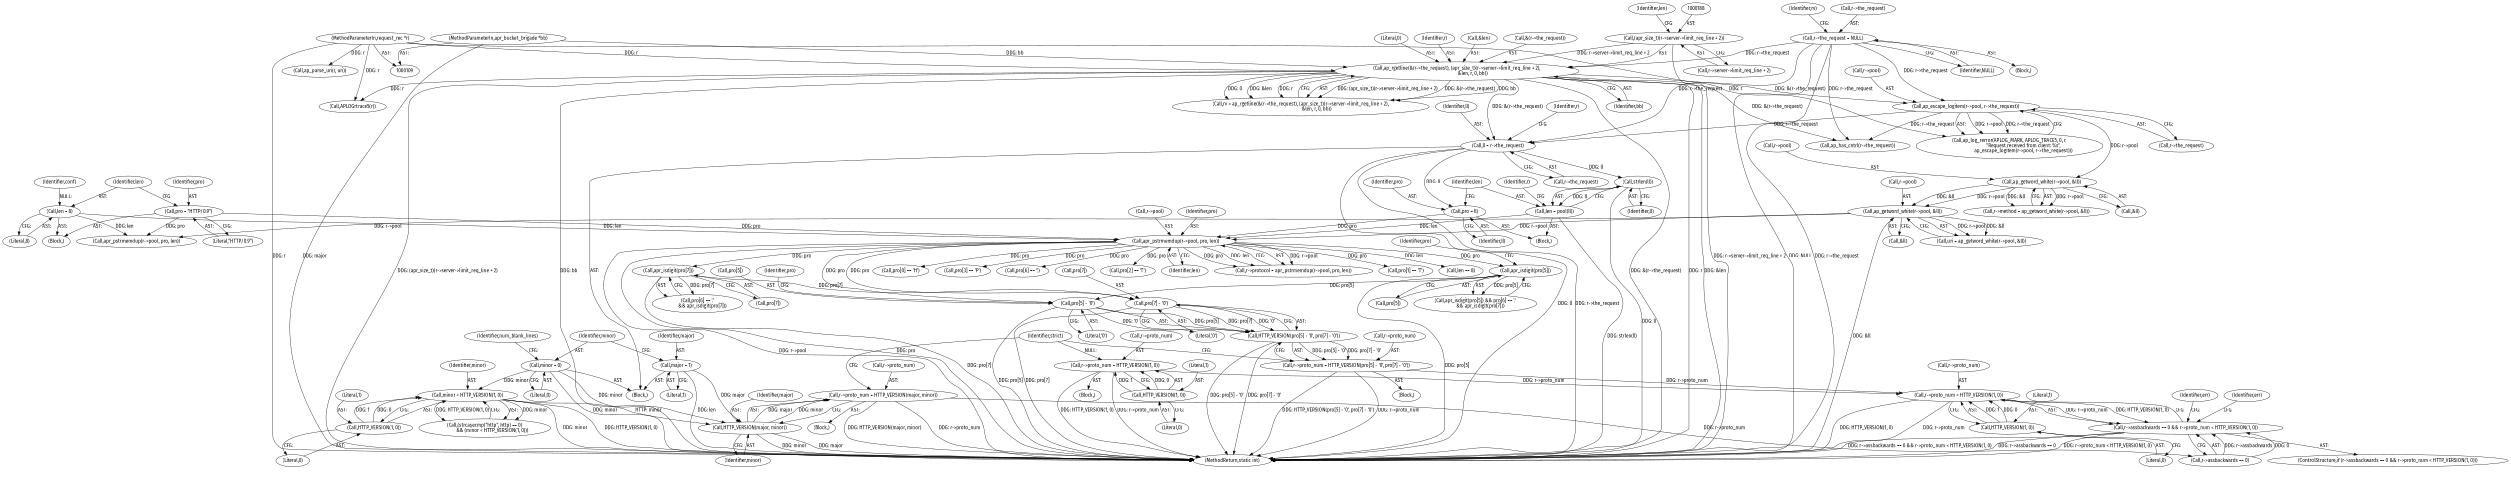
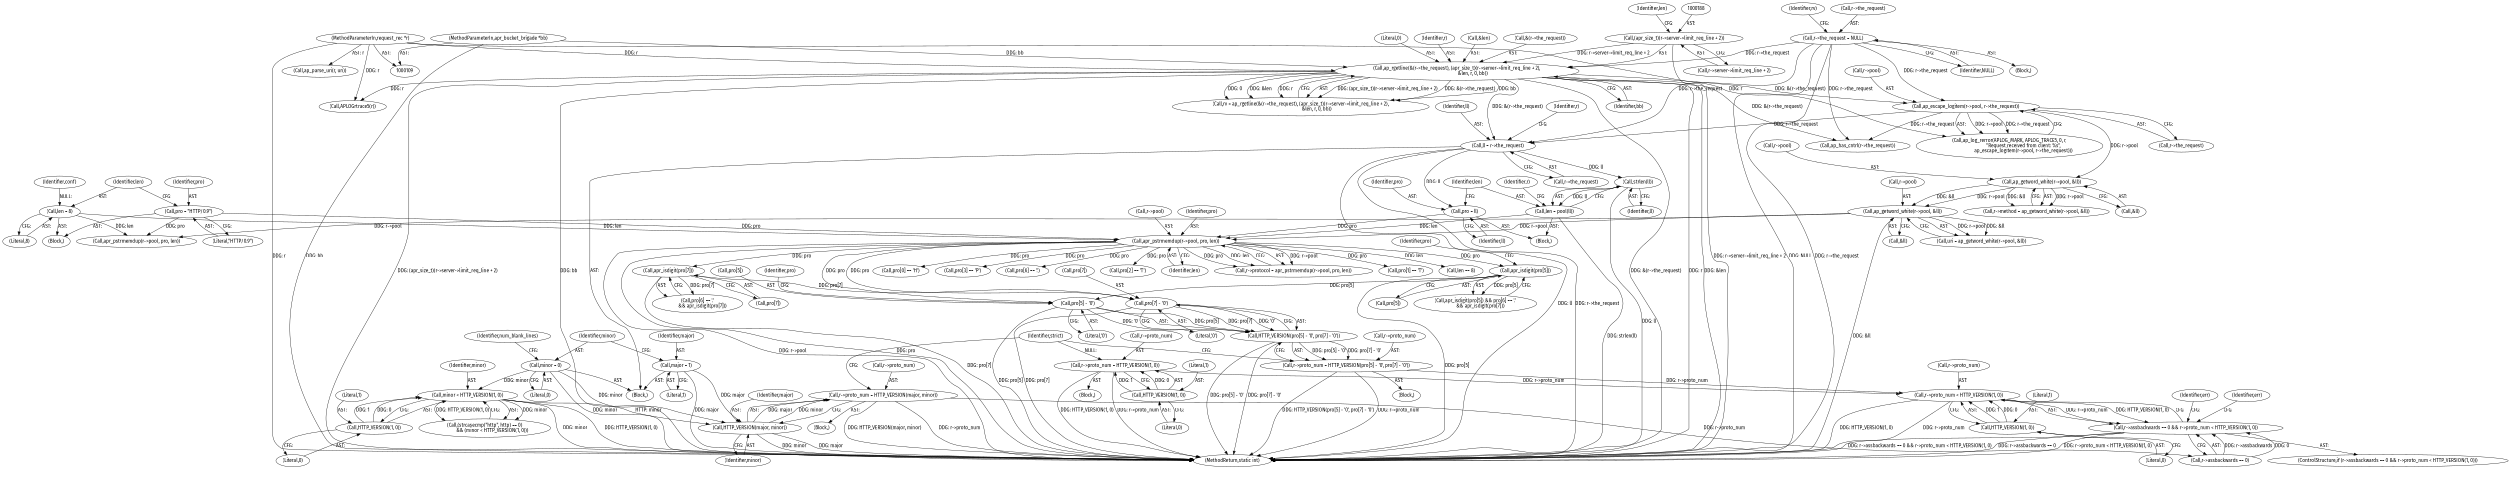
(358, 53) -> (358, 53)
(315, 256) -> (315, 256)
(707, 410) -> (707, 410)
